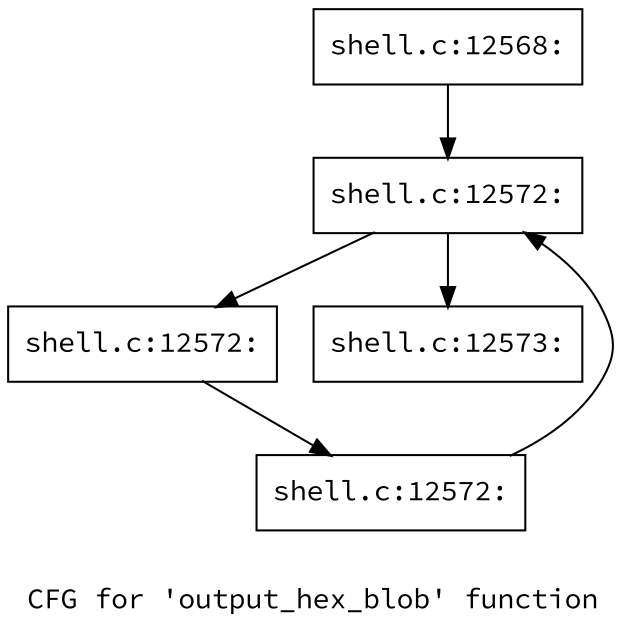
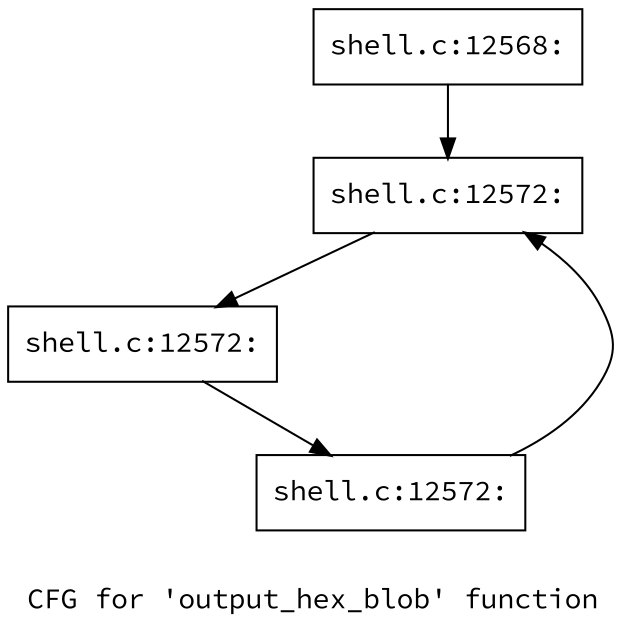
(448, 344) -> none
